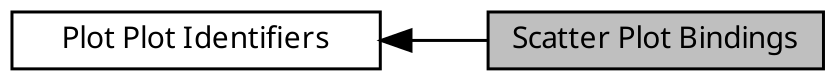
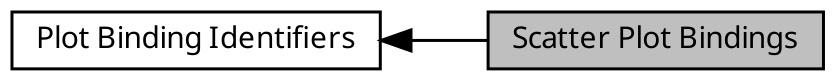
(196, 40) -> (196, 40)
